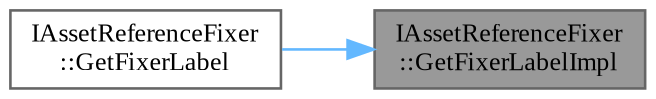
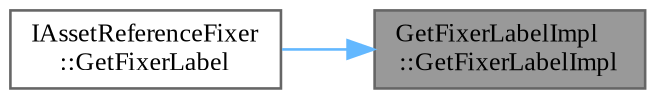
(510, 49) -> (510, 49)
